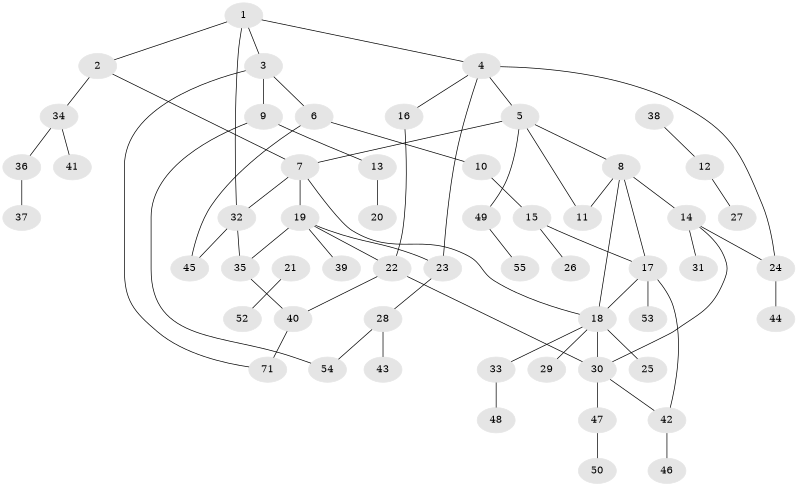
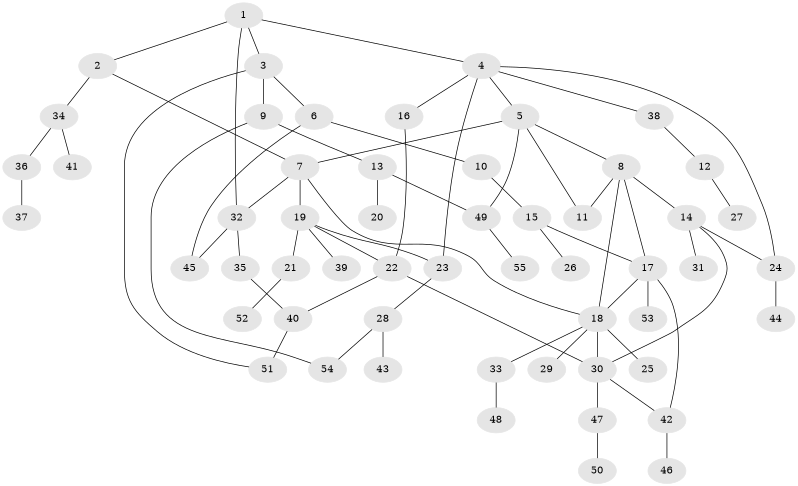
none -> (568, 91)
none -> (429, 193)
(270, 243) -> (296, 243)
(268, 370) -> (268, 370)
